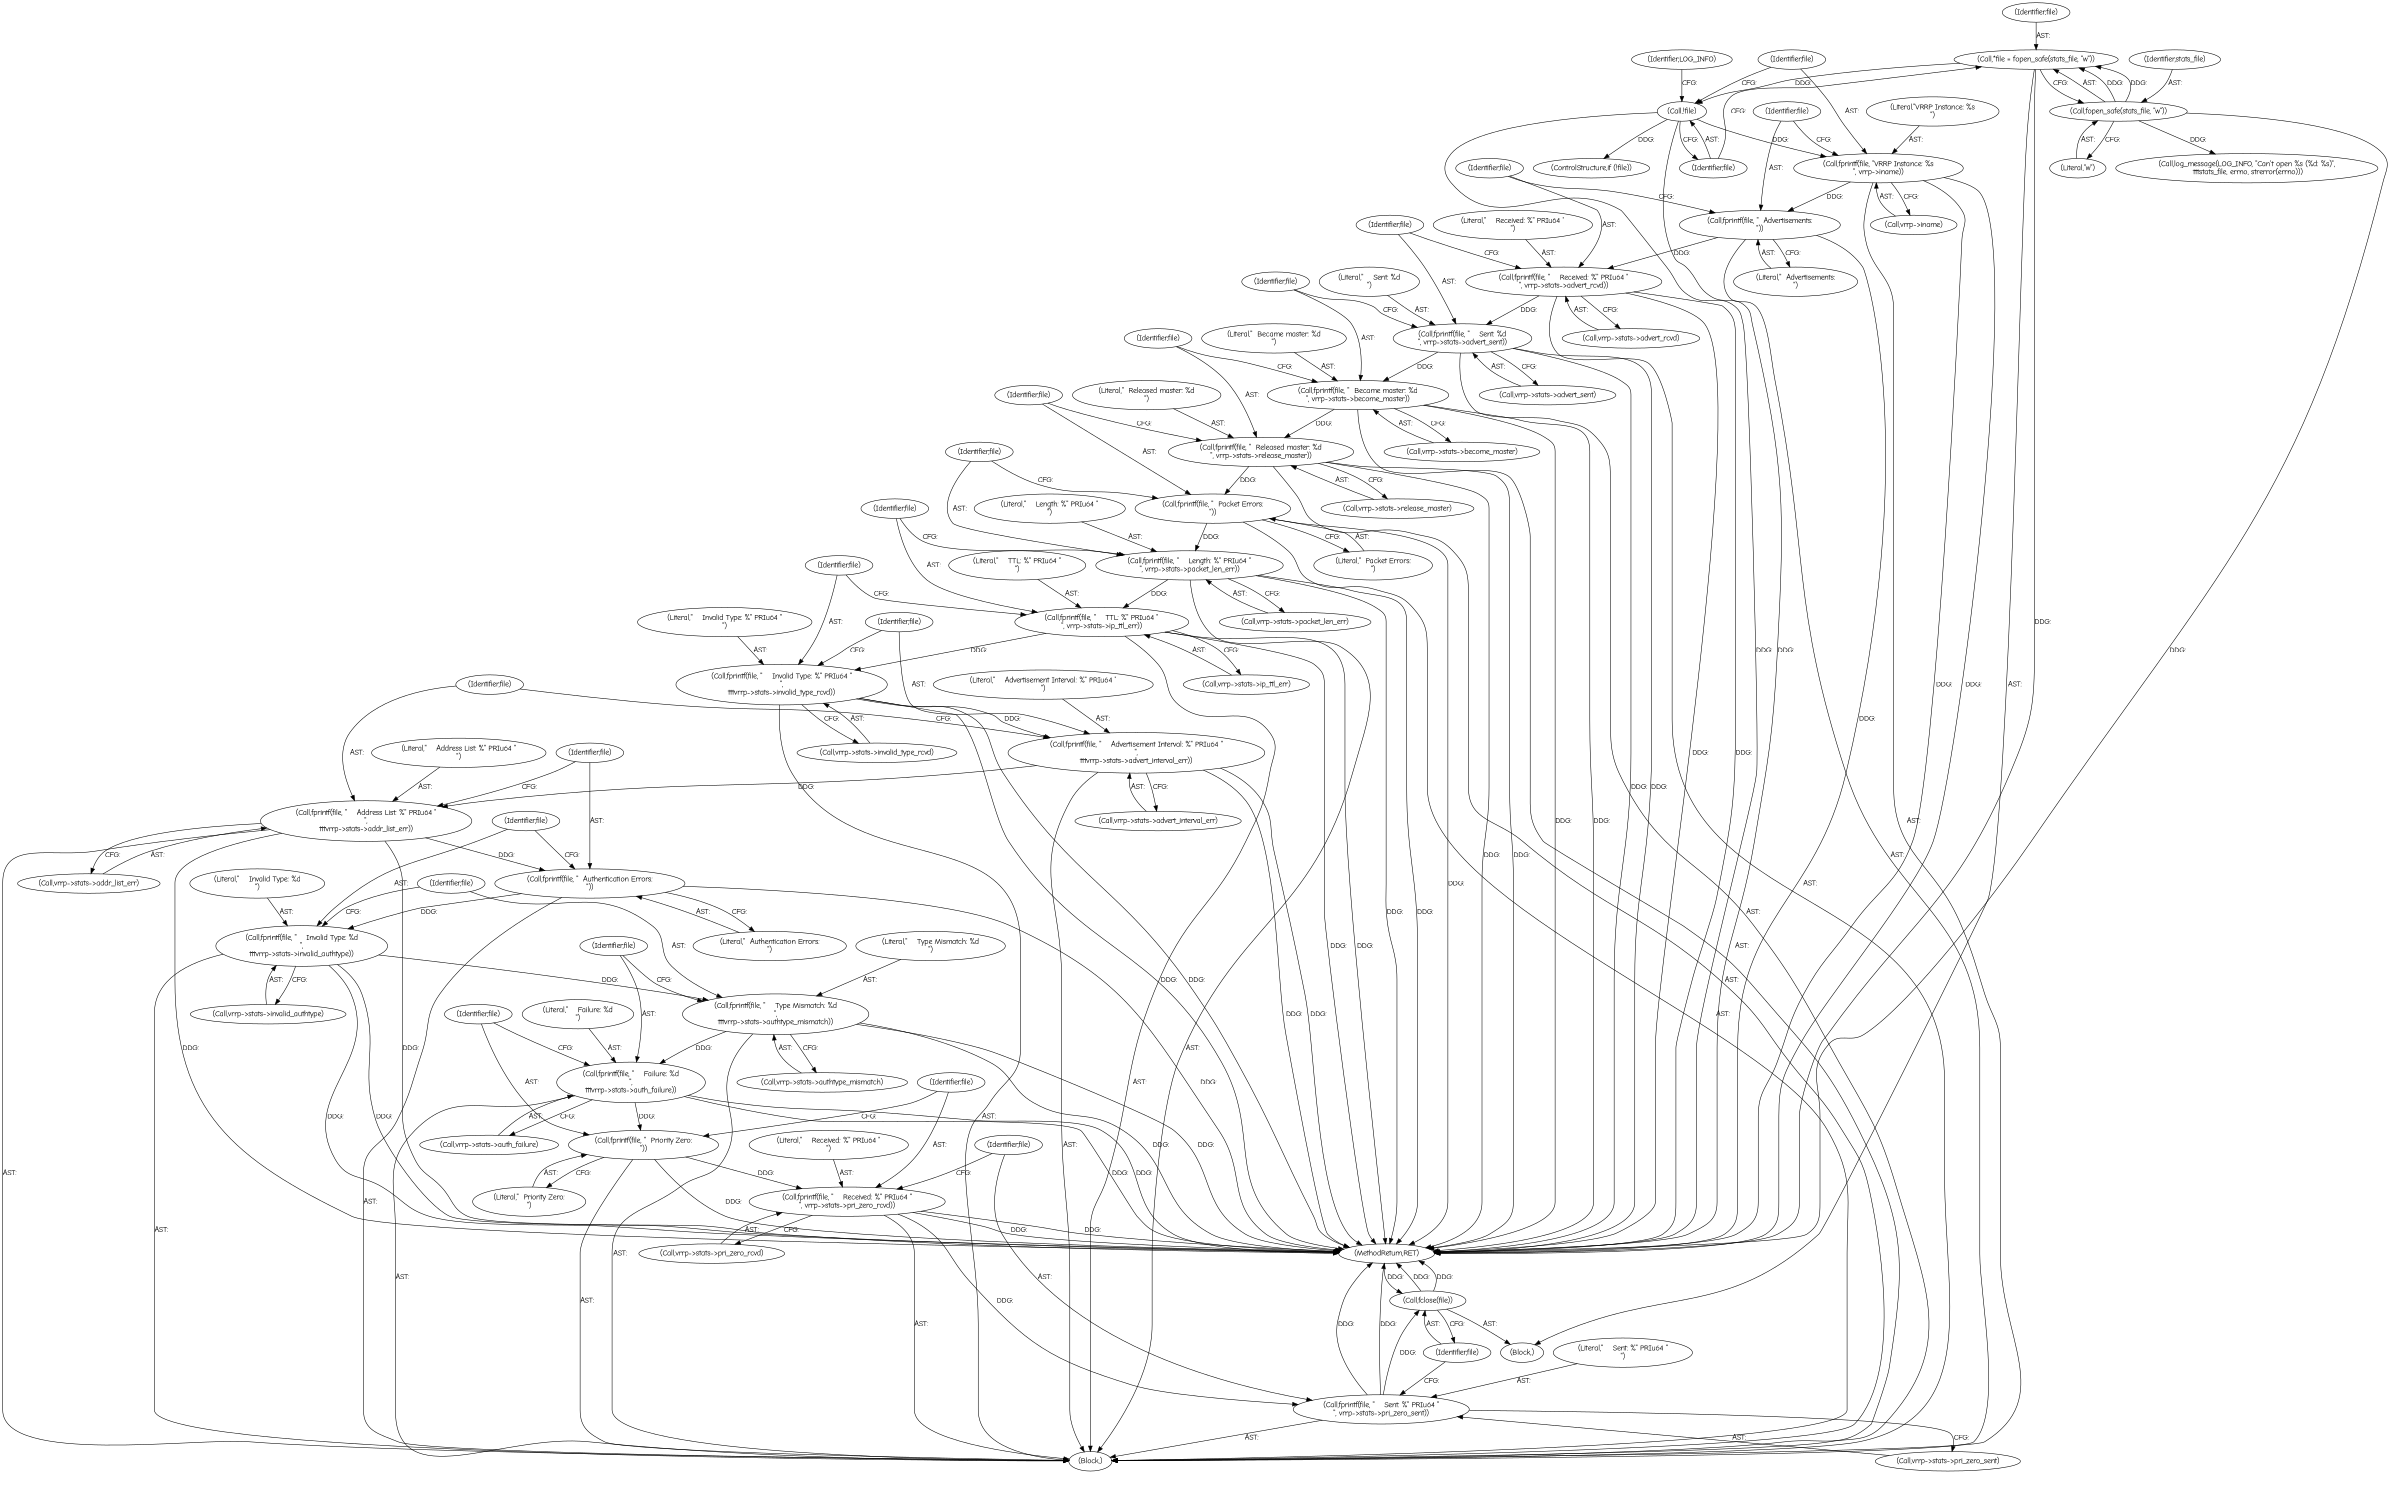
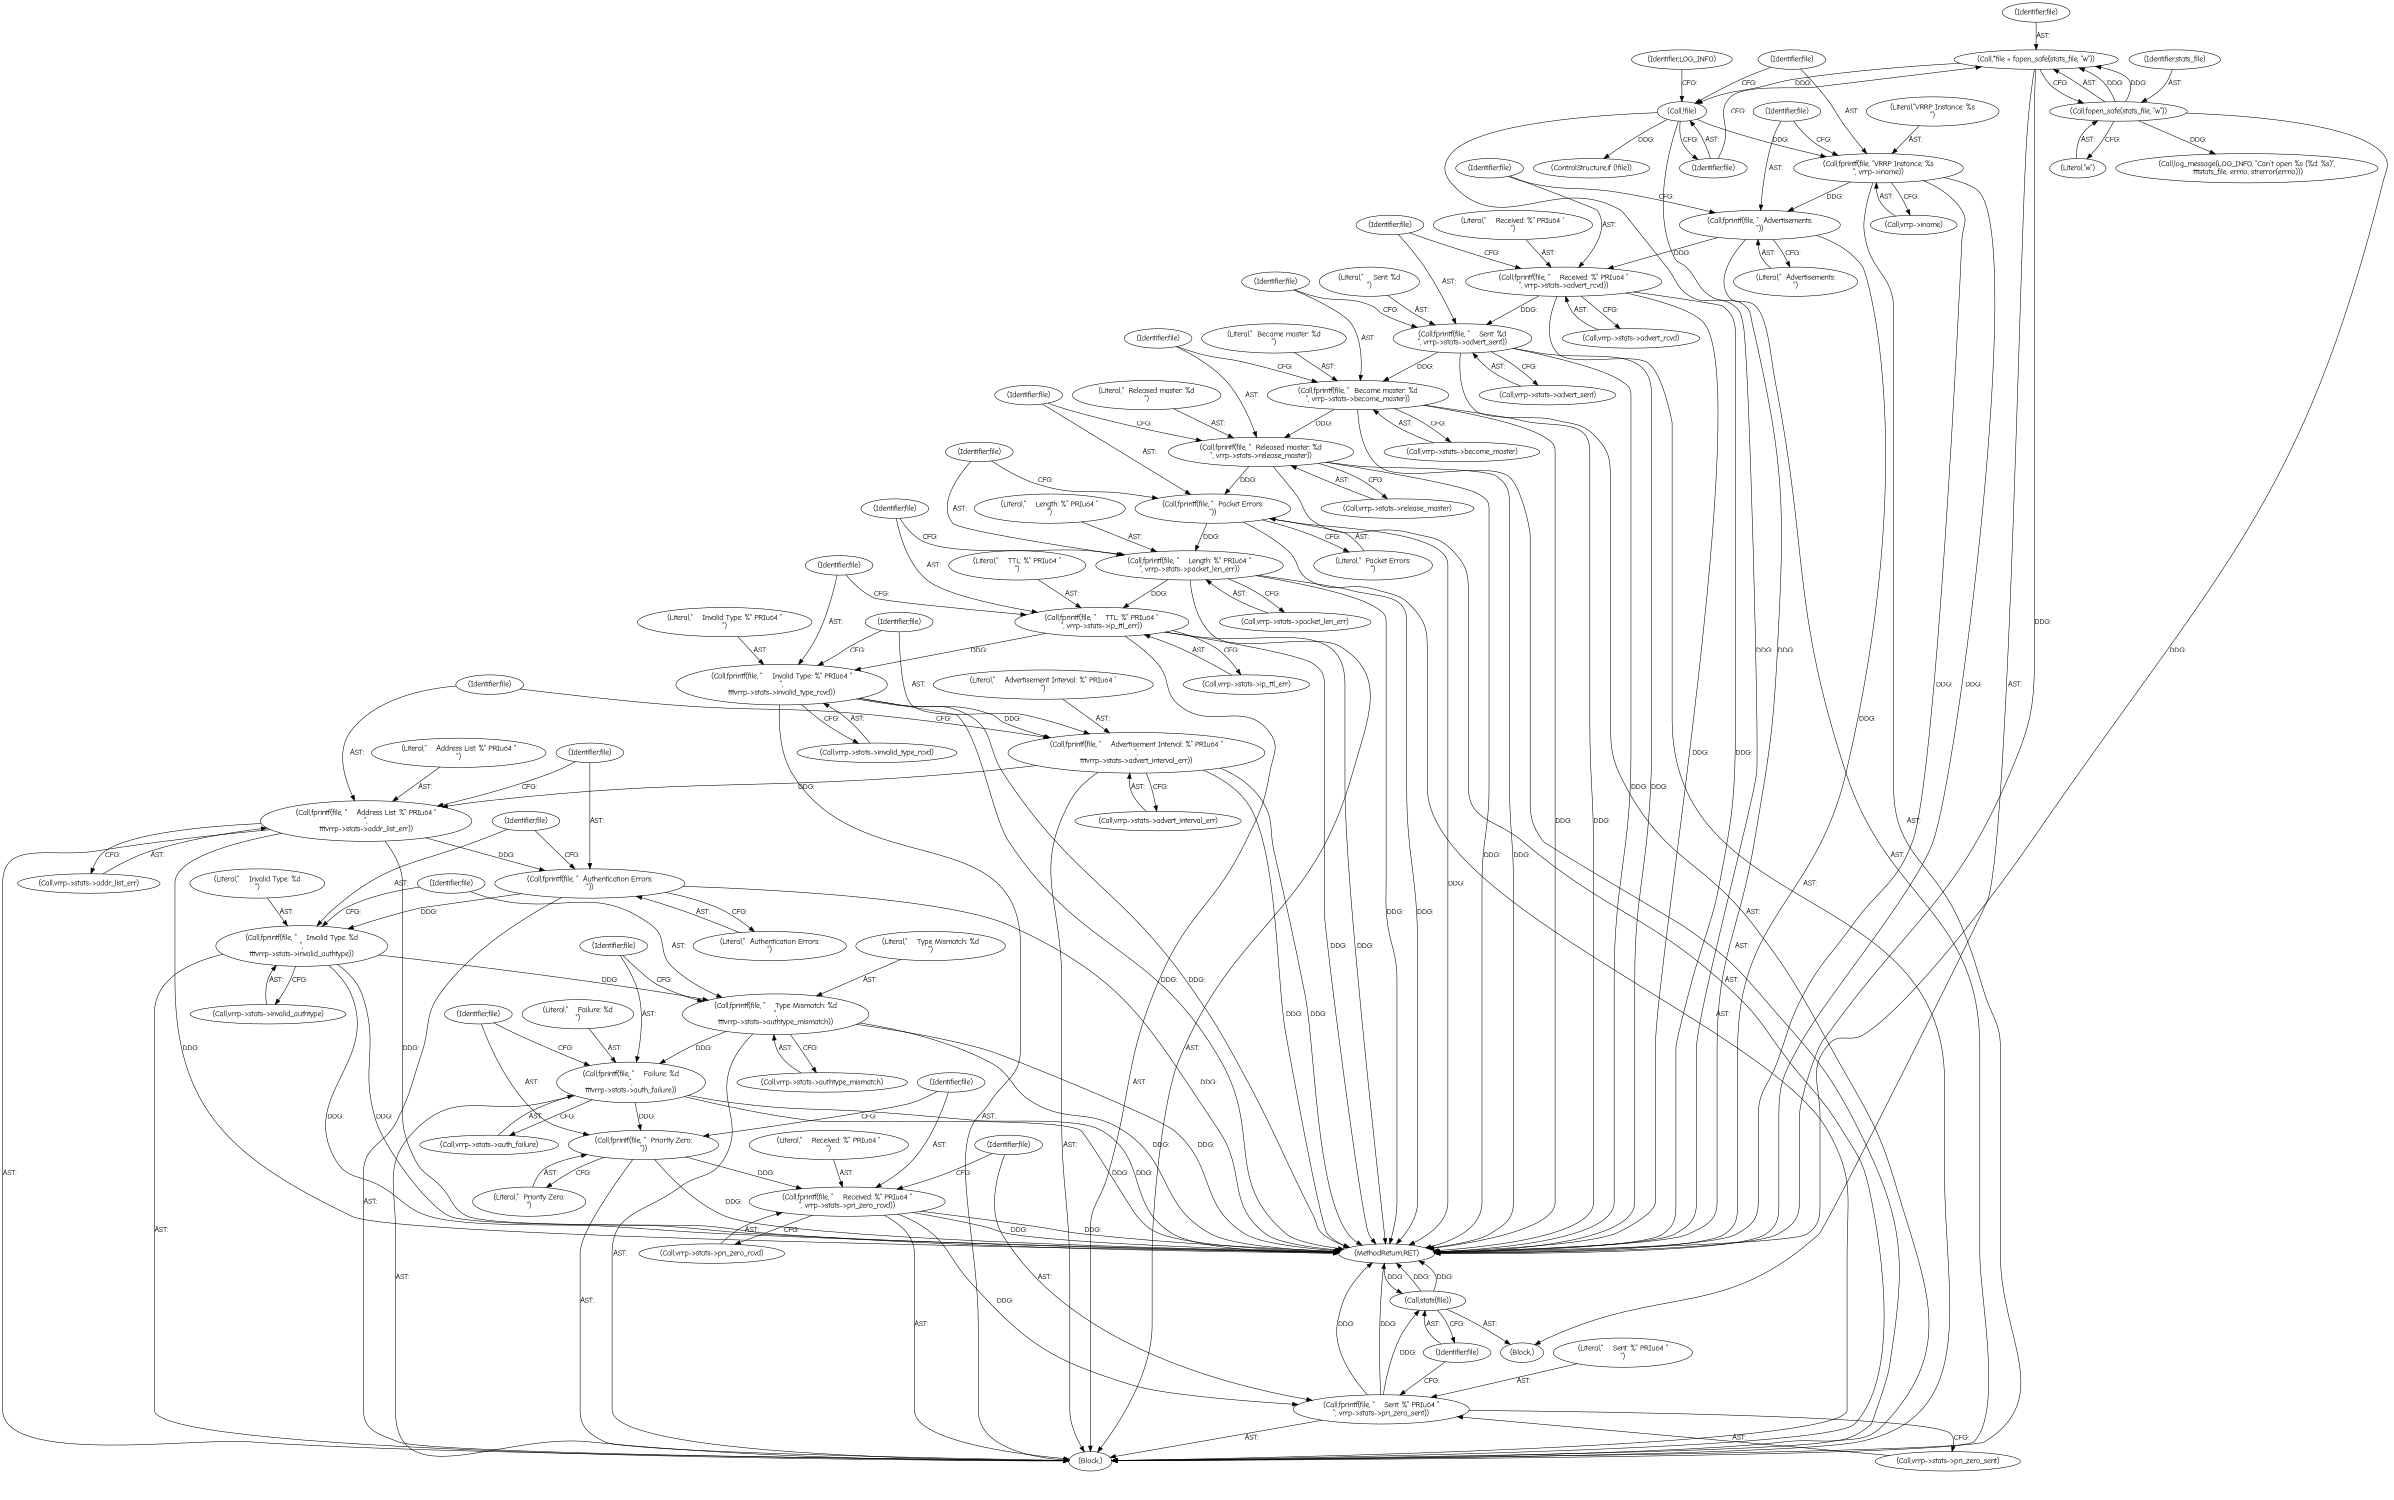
(1428, 1301) -> (1428, 1301)
